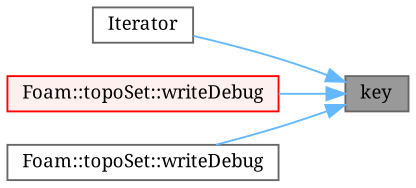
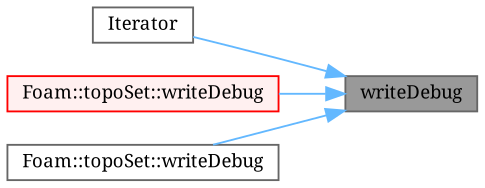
(377, 94) -> (411, 94)
